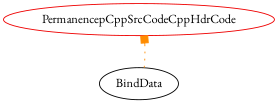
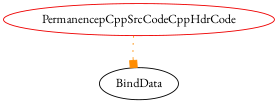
(145, 56) -> (133, 47)
